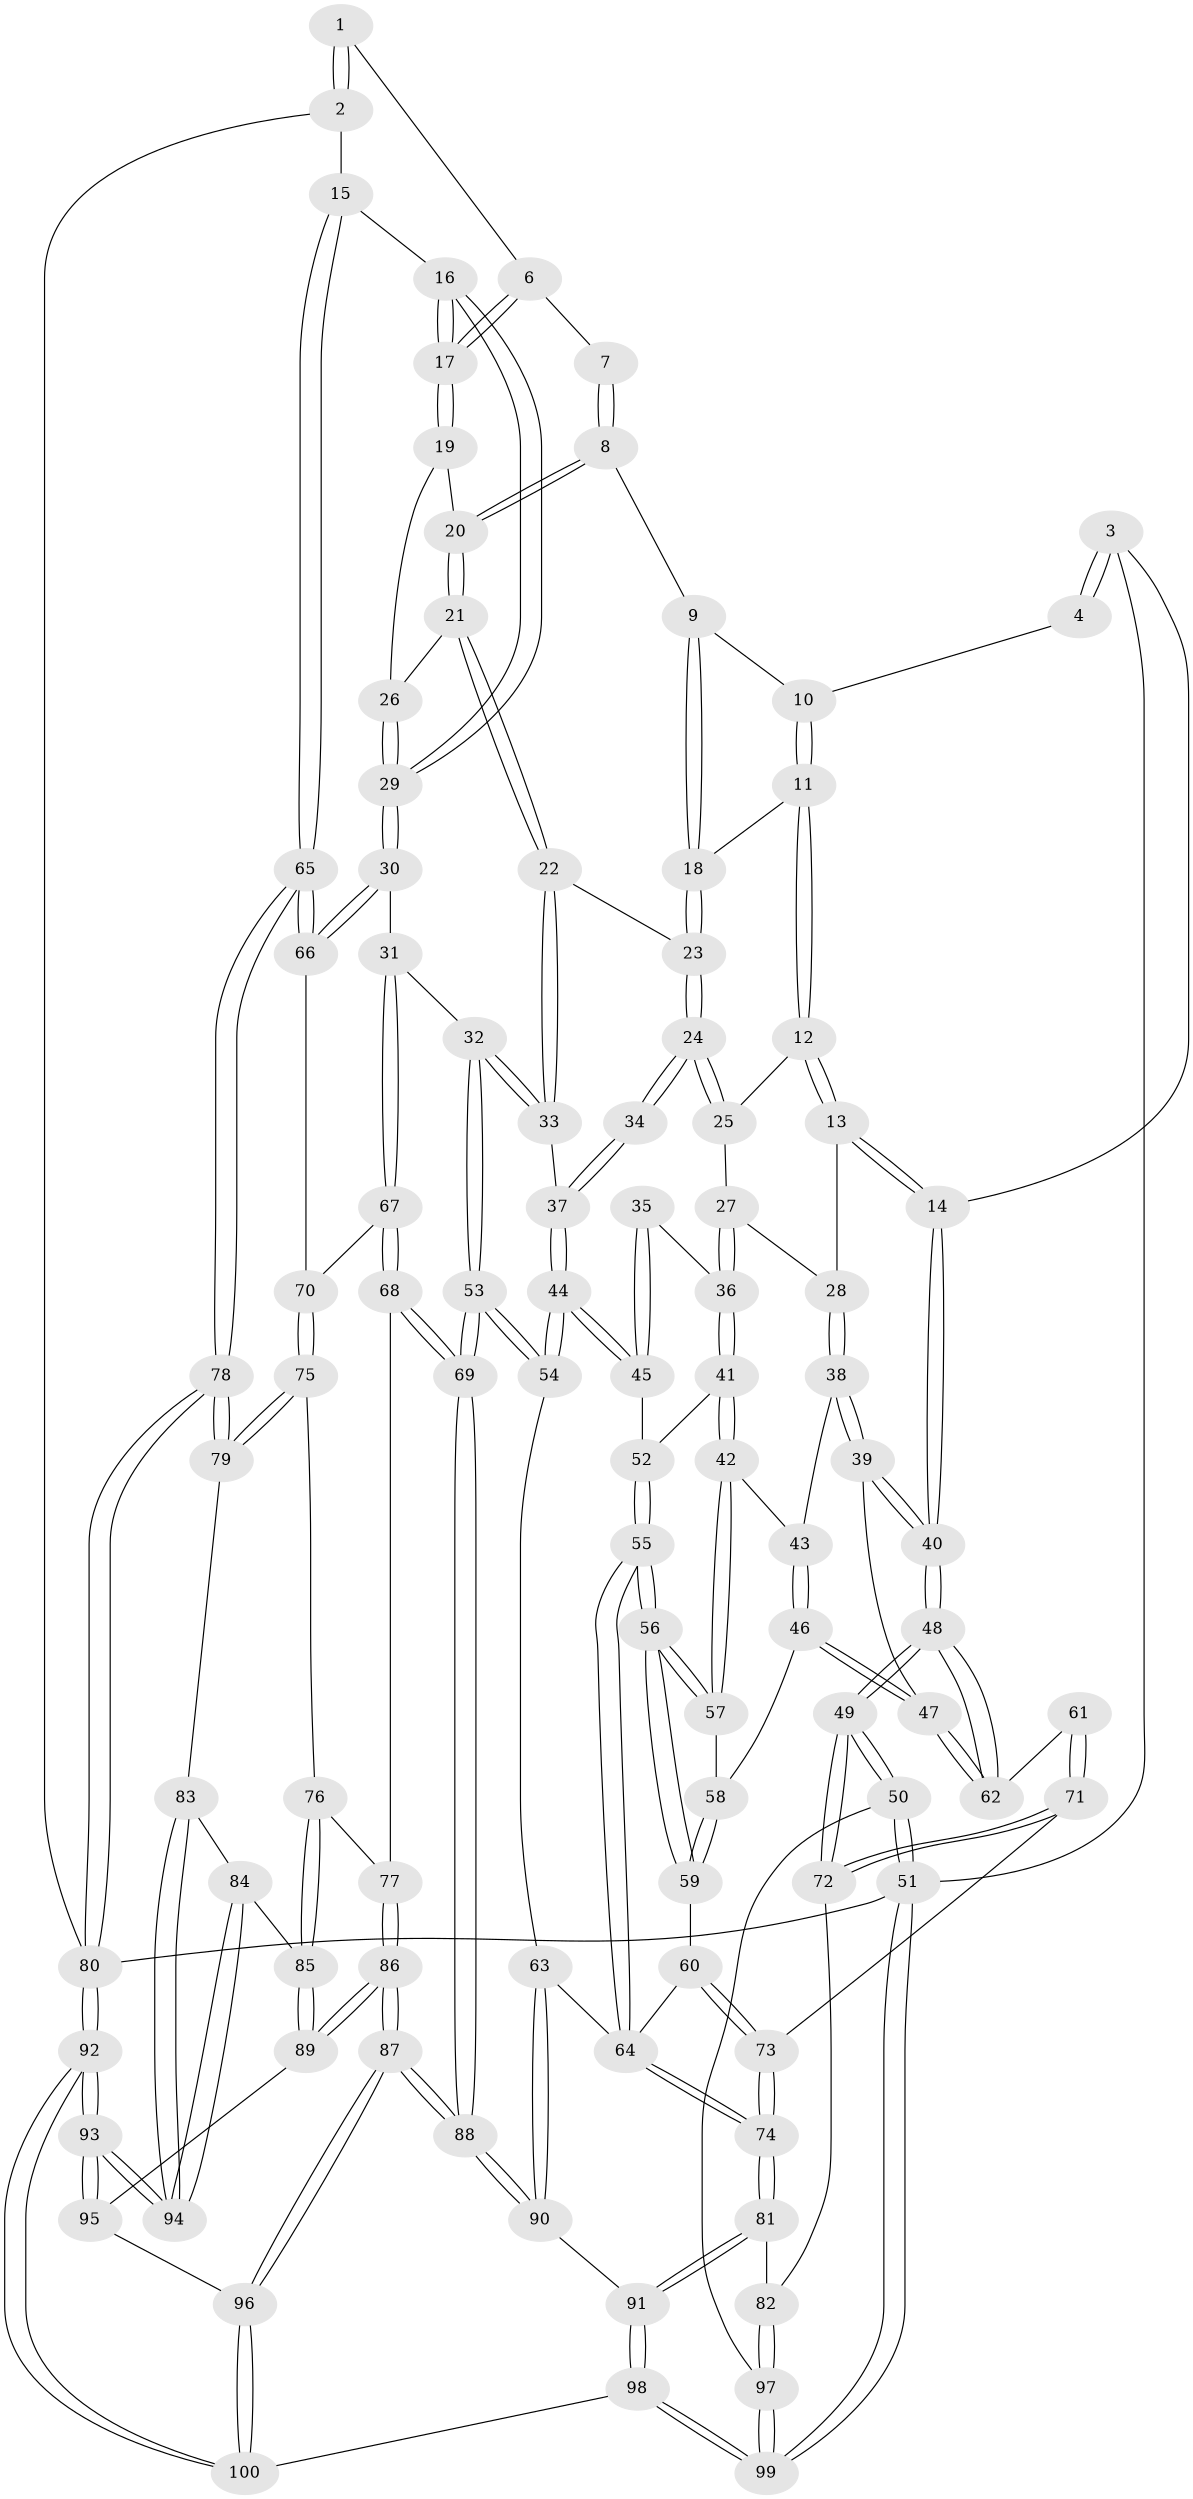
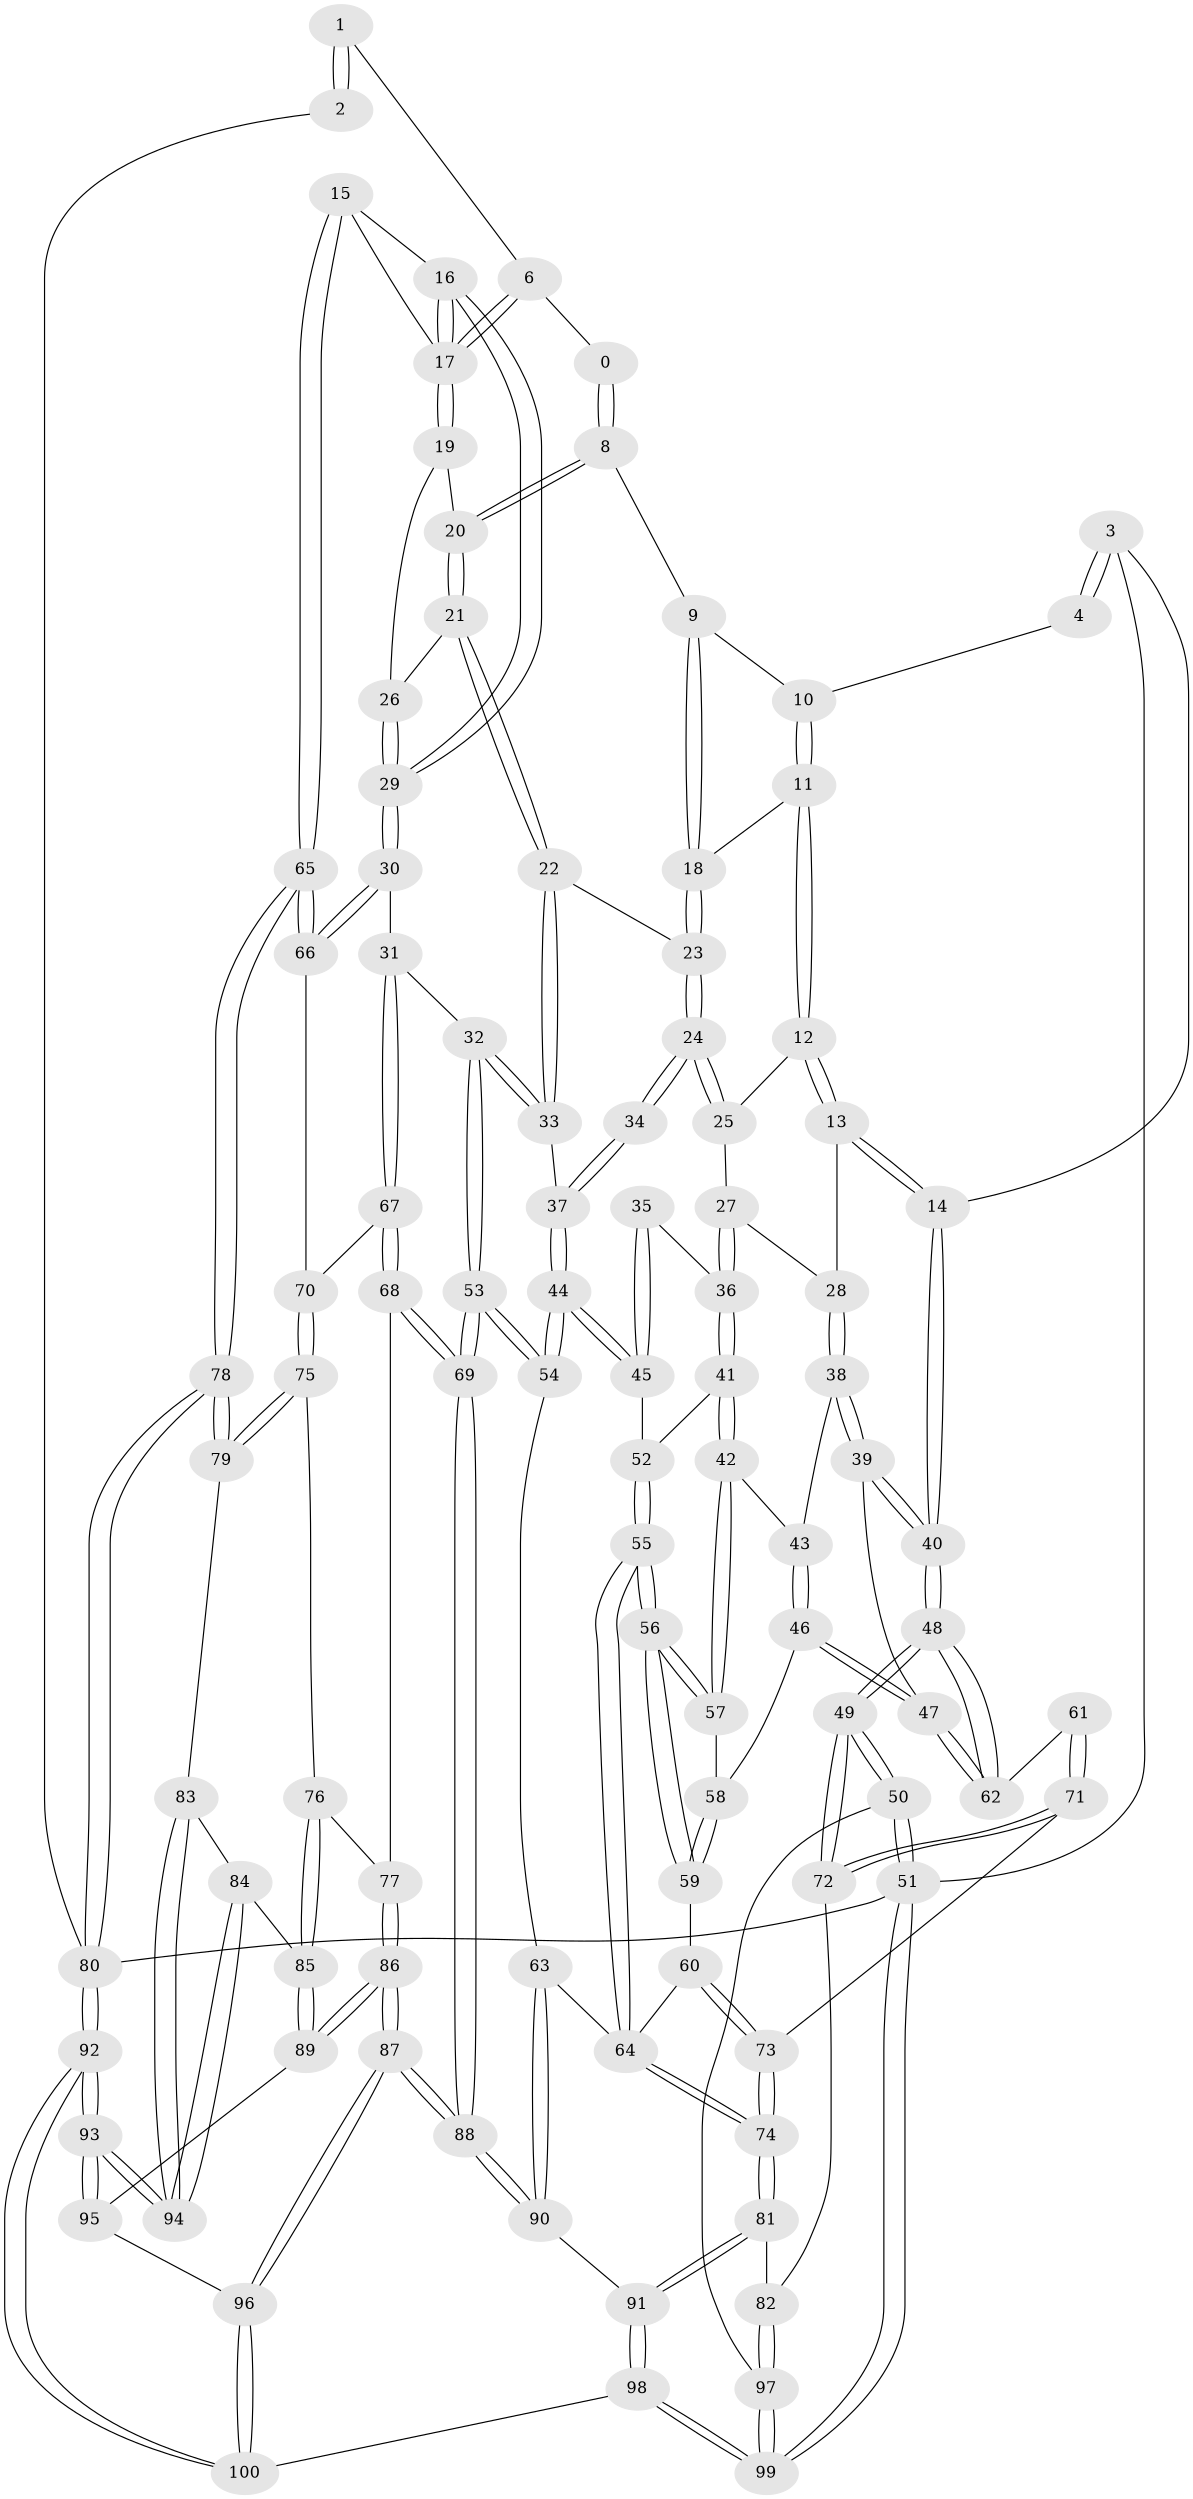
(341, 153) -> (391, 280)
(606, 363) -> (606, 363)
